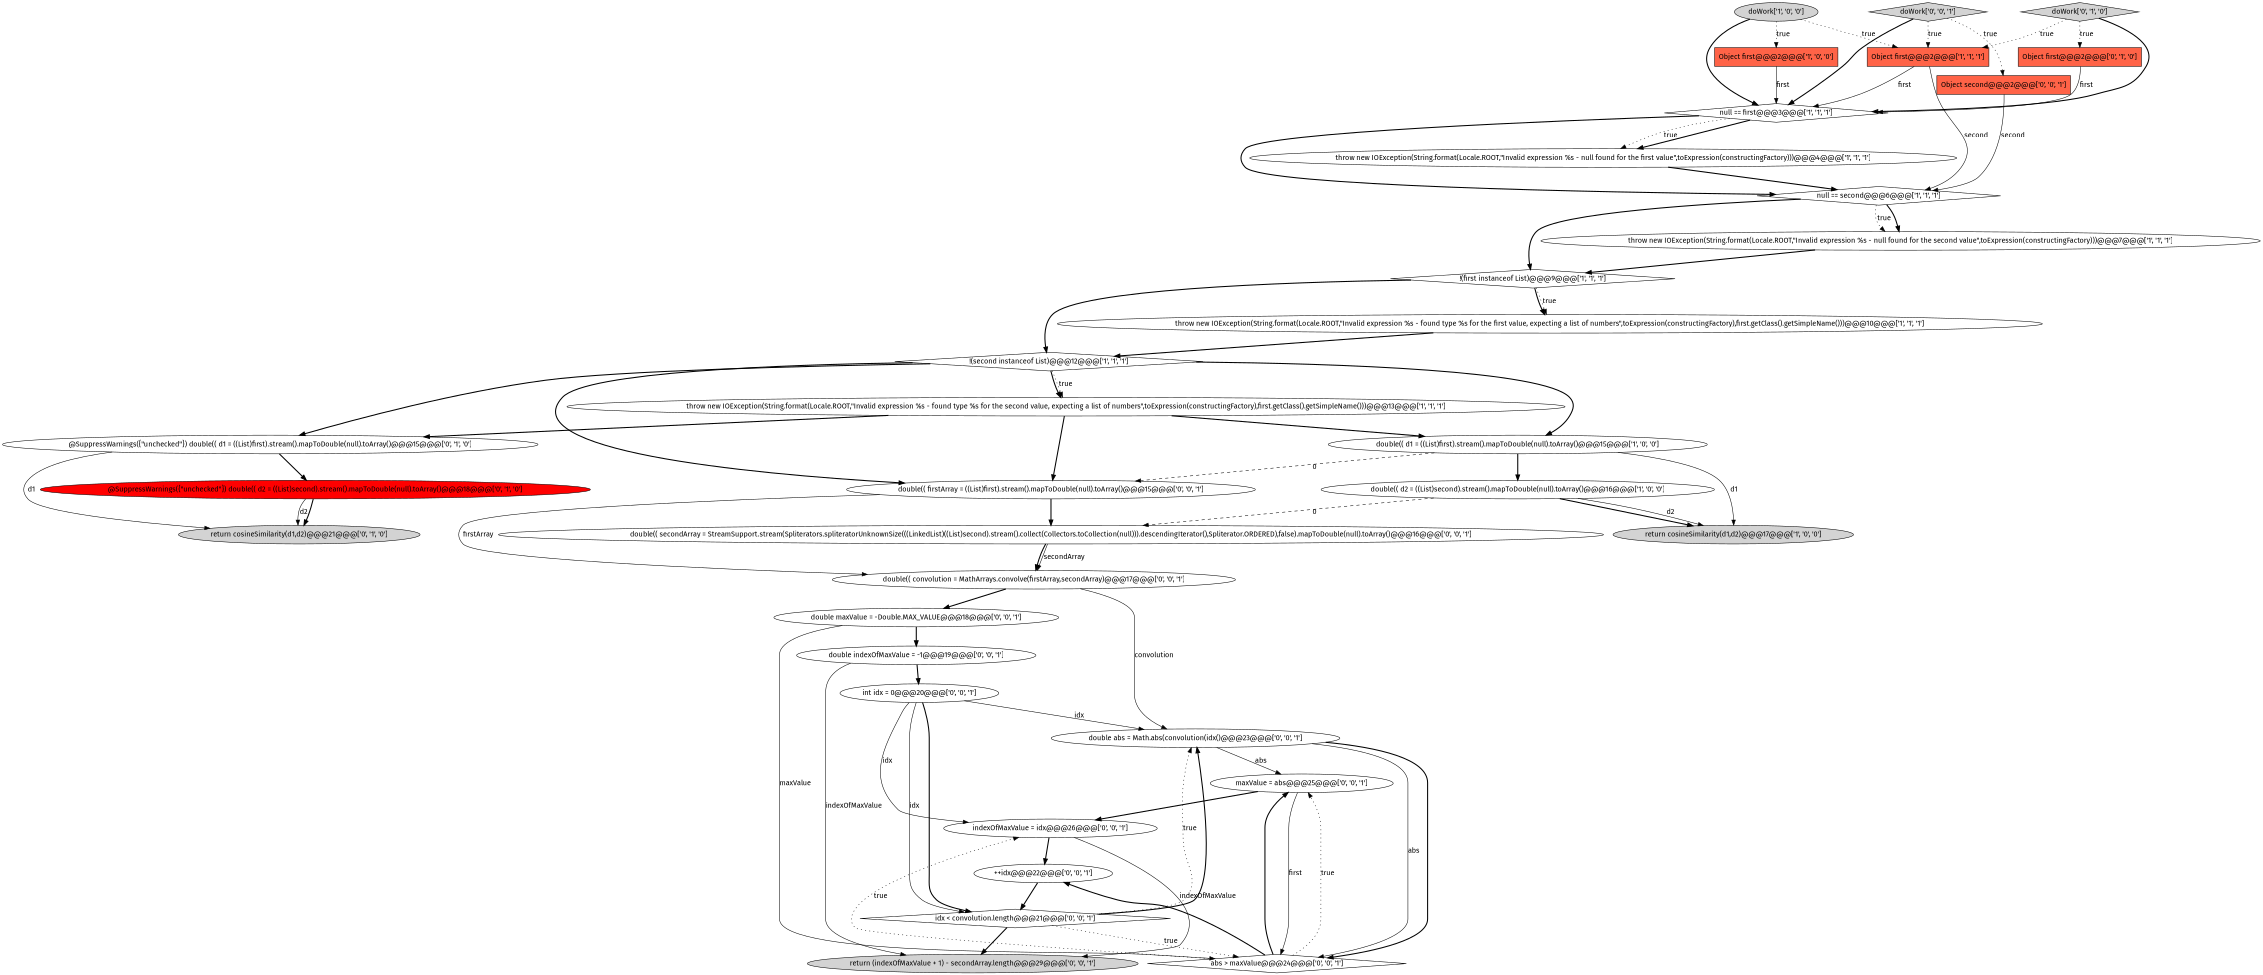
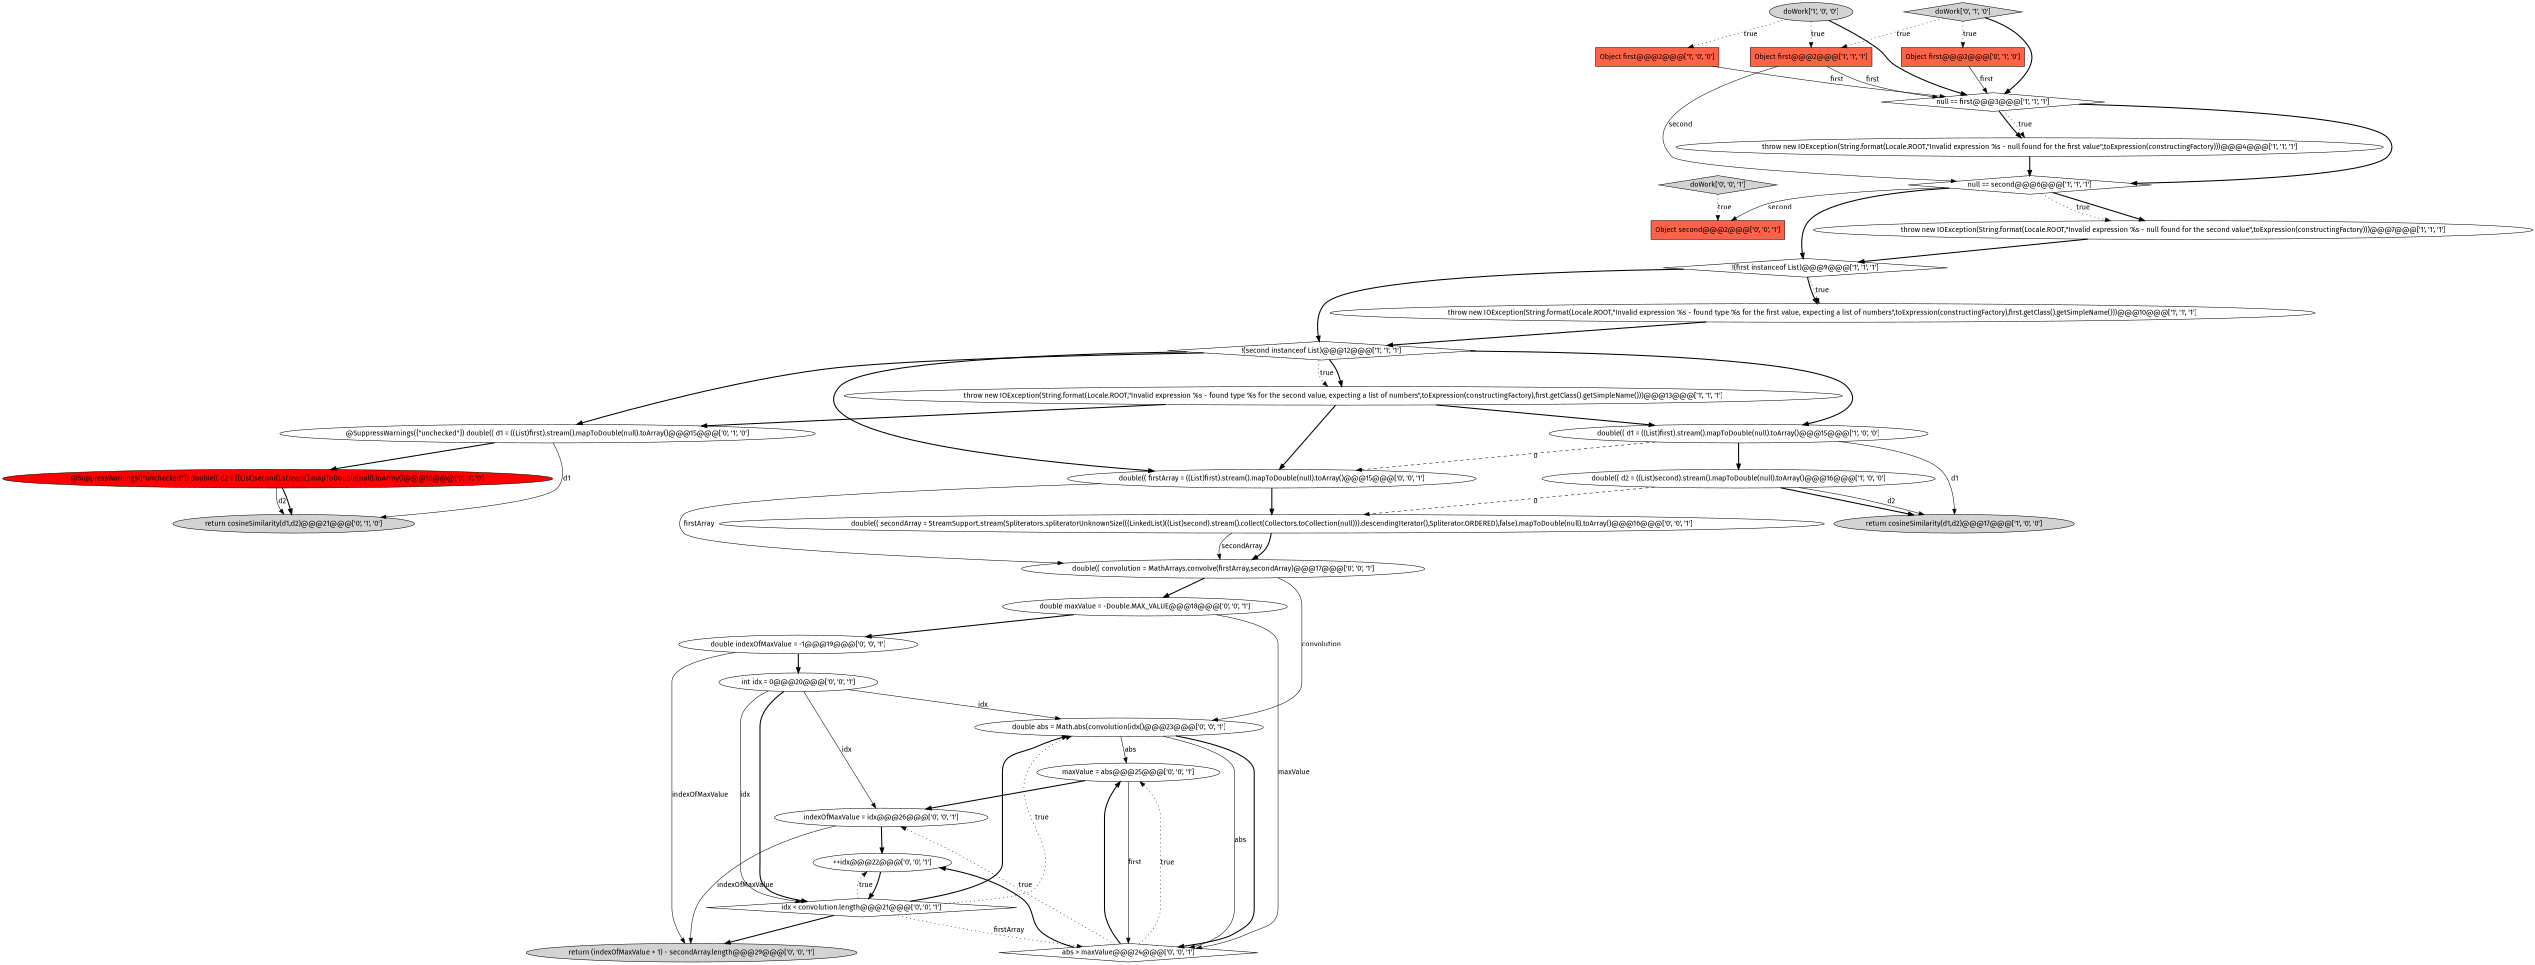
(1928, 32) -> none
(1851, 58) -> none
(1992, 159) -> (1838, 194)
none -> (857, 886)
(1171, 941) -> (1009, 930)
